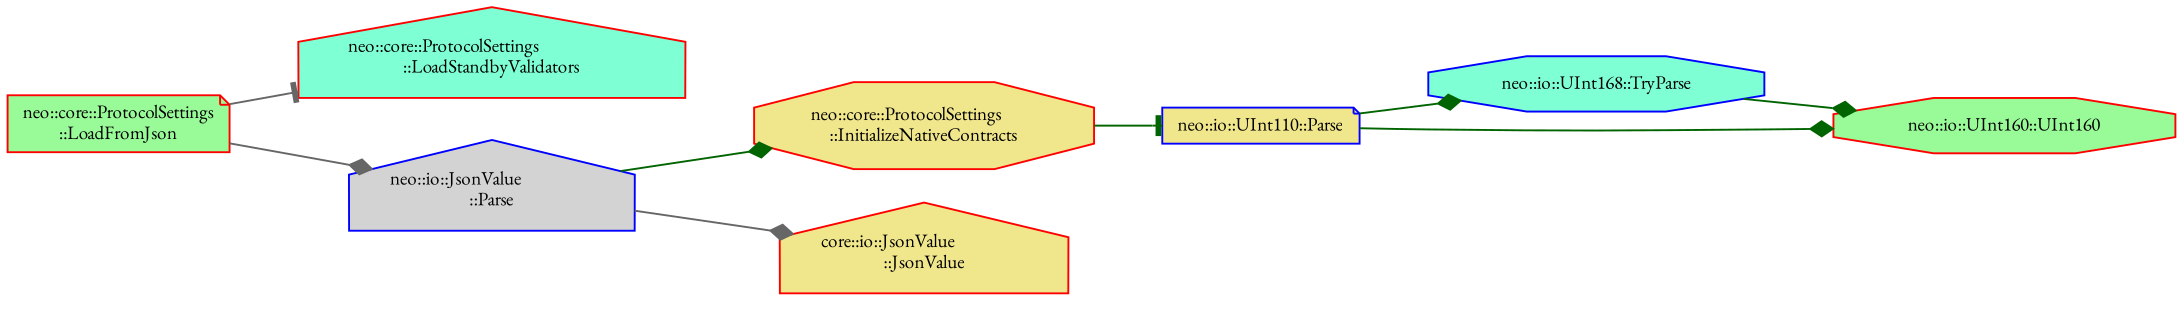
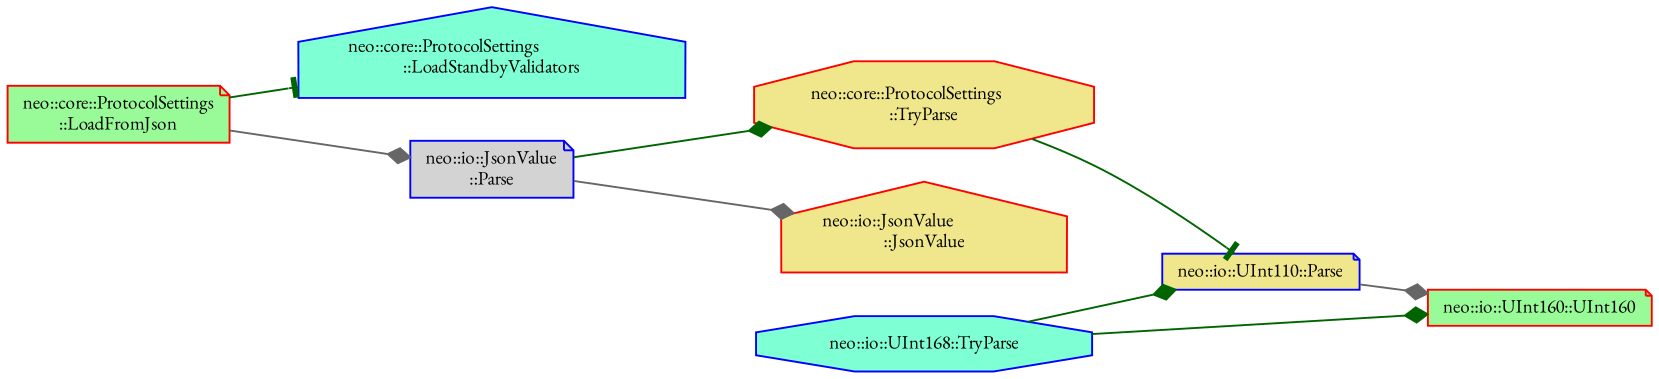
(492, 57) -> (492, 57)
(259, 99) -> (259, 93)
(1398, 109) -> (1091, 308)
(924, 126) -> (924, 105)
(2004, 126) -> (1540, 308)
(1585, 131) -> (1382, 287)
(492, 190) -> (492, 169)
(924, 253) -> (924, 232)
